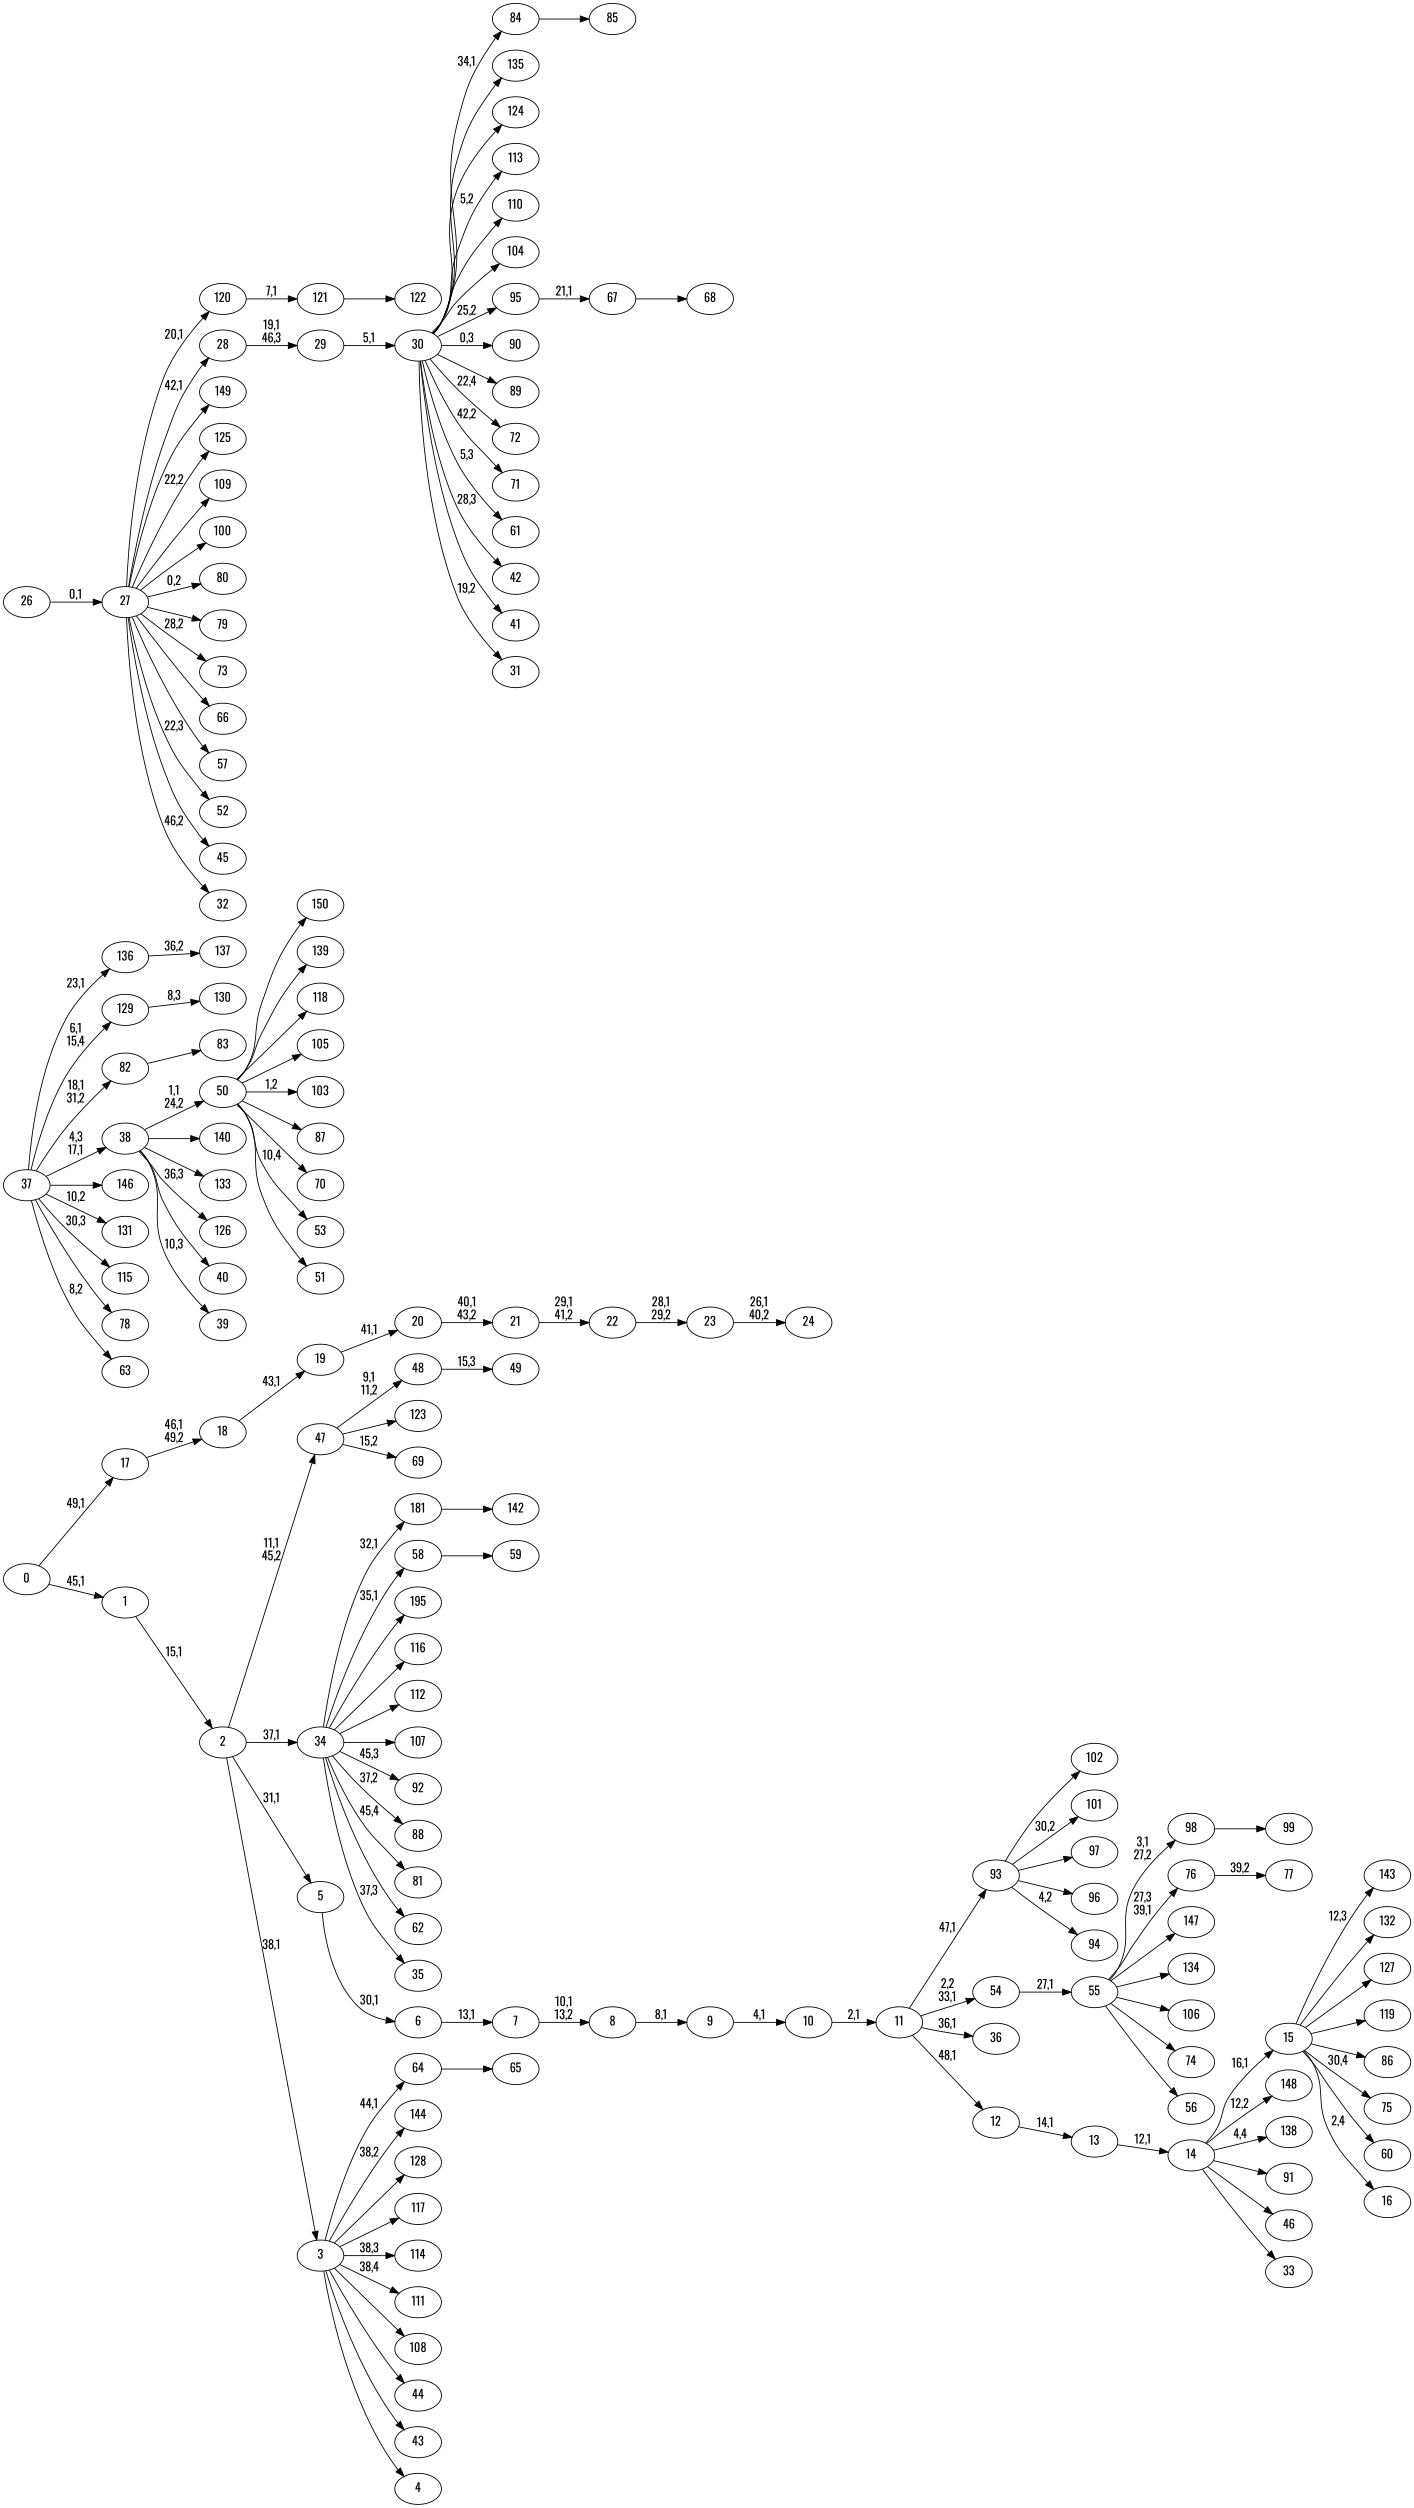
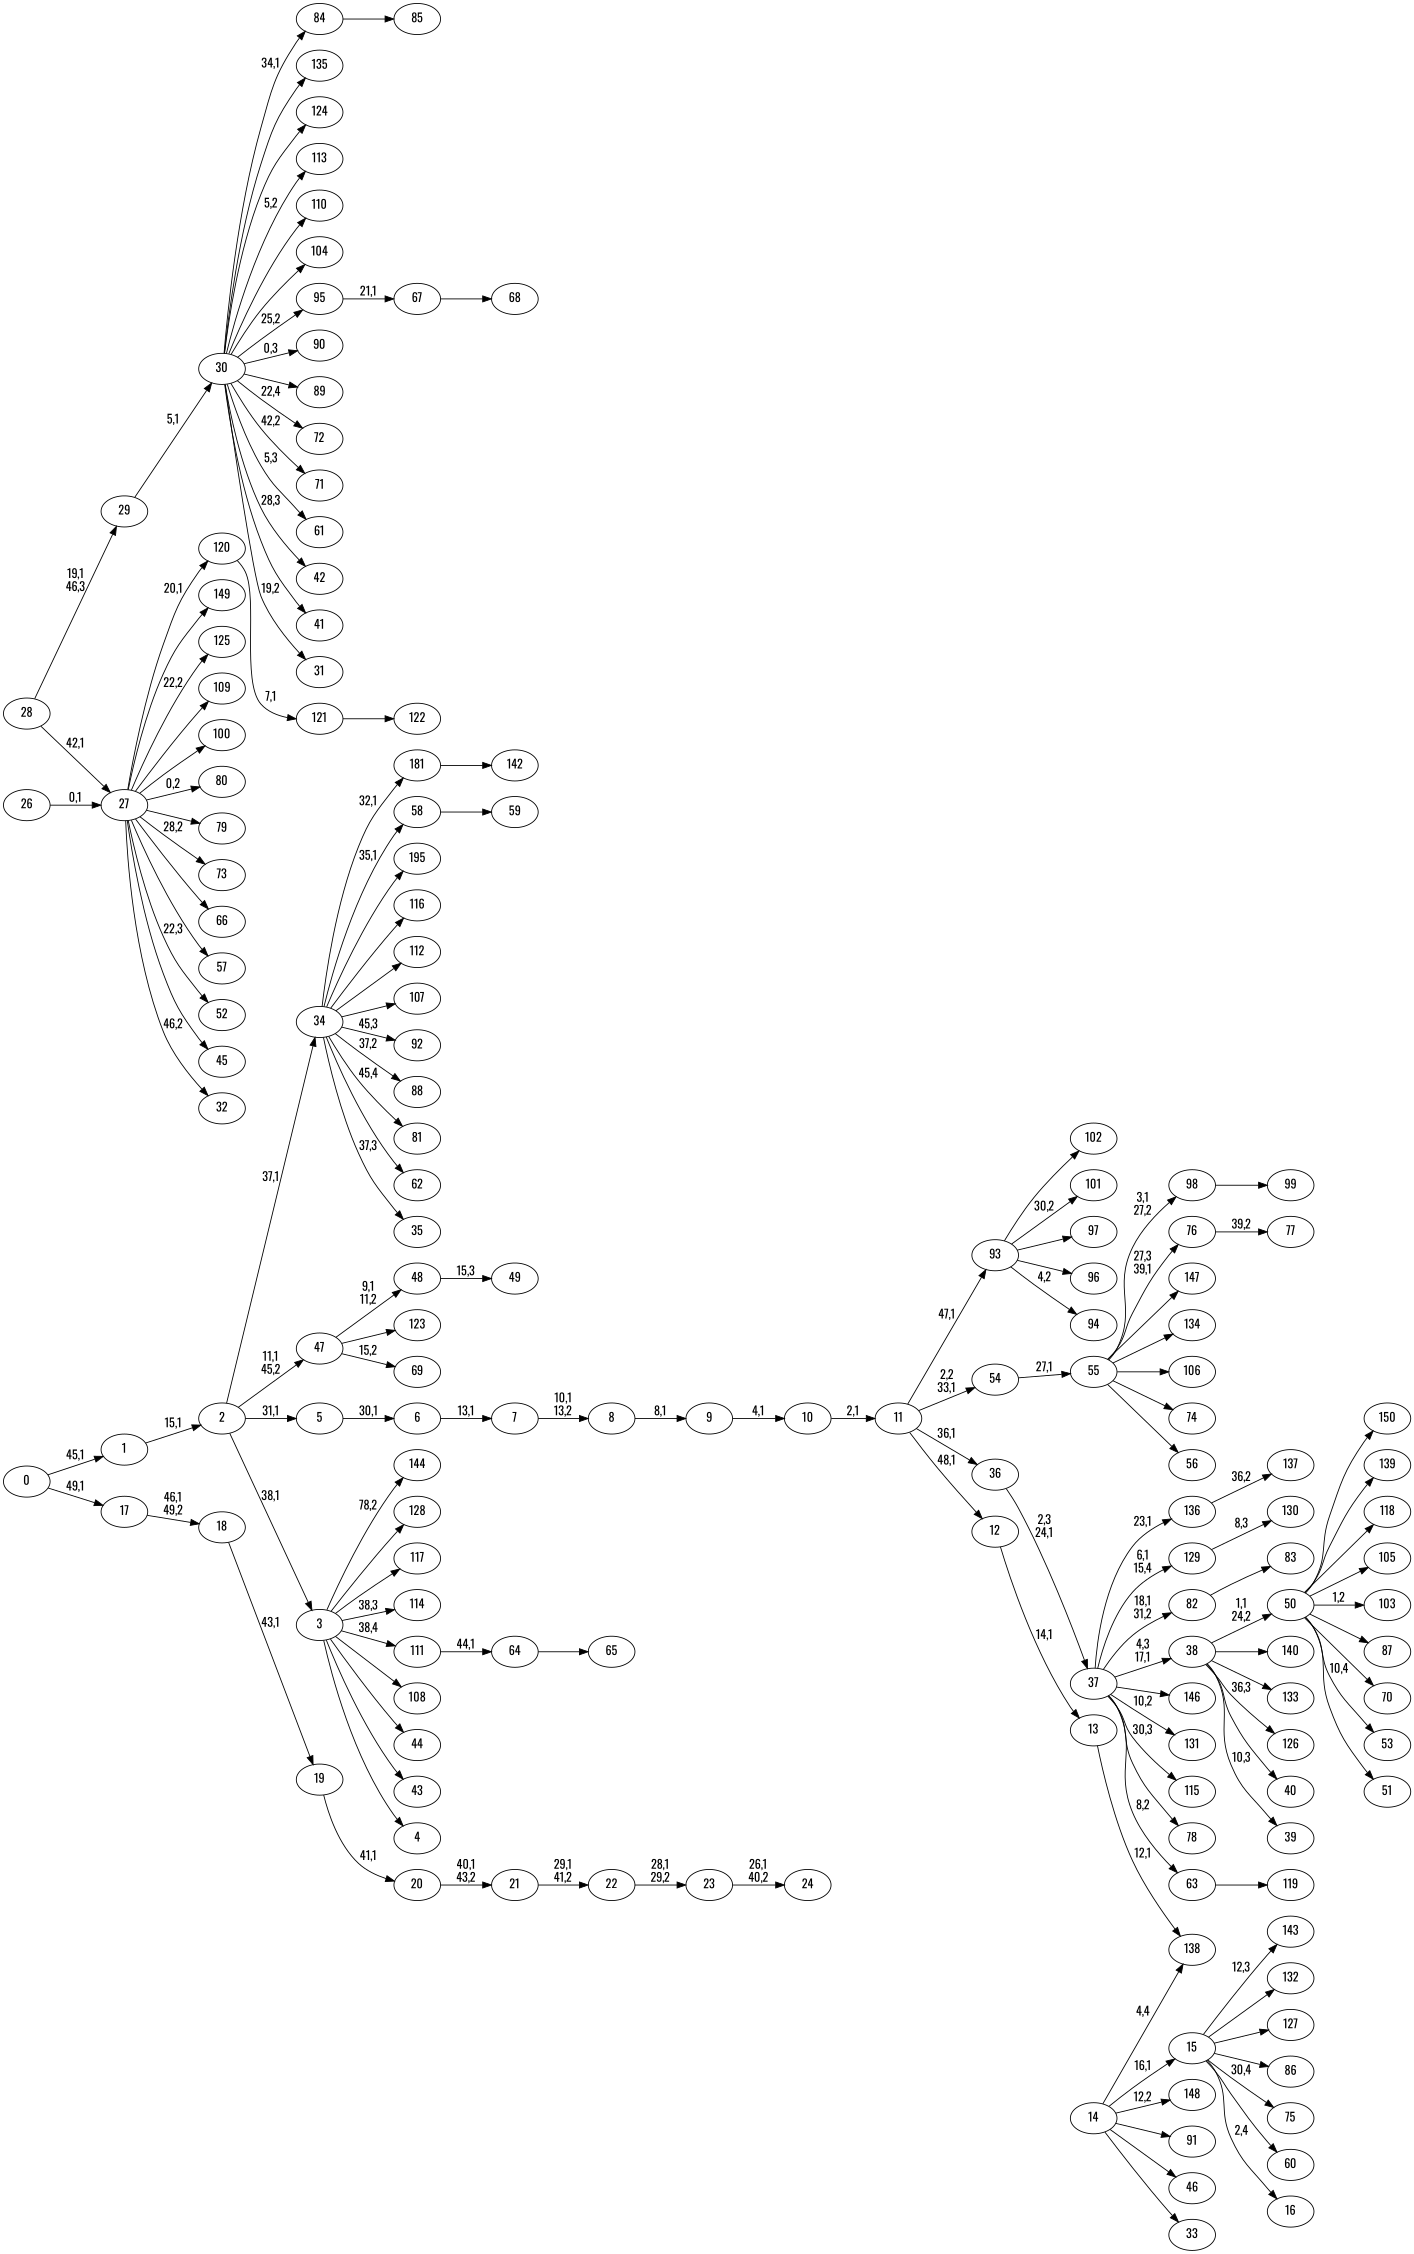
(155, 471) -> (72, 756)
none -> (1049, 1573)
(1334, 2028) -> (1237, 1885)
(1138, 2148) -> (1125, 1842)
(369, 2153) -> (368, 1506)
(352, 2159) -> (462, 1652)
